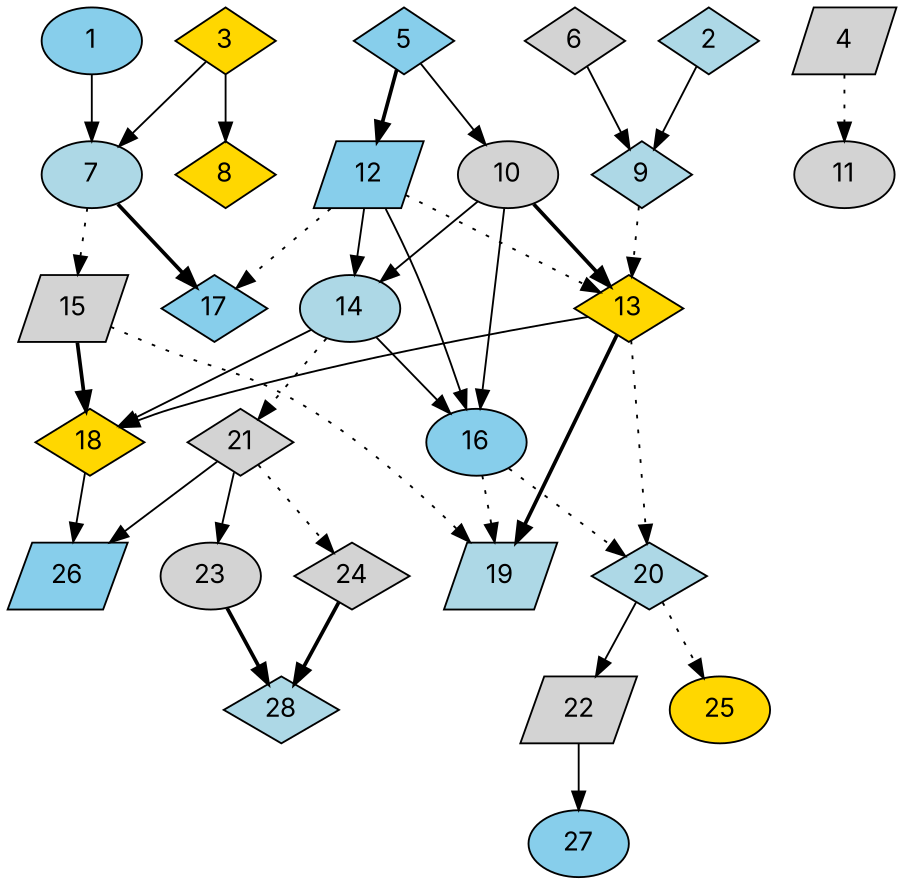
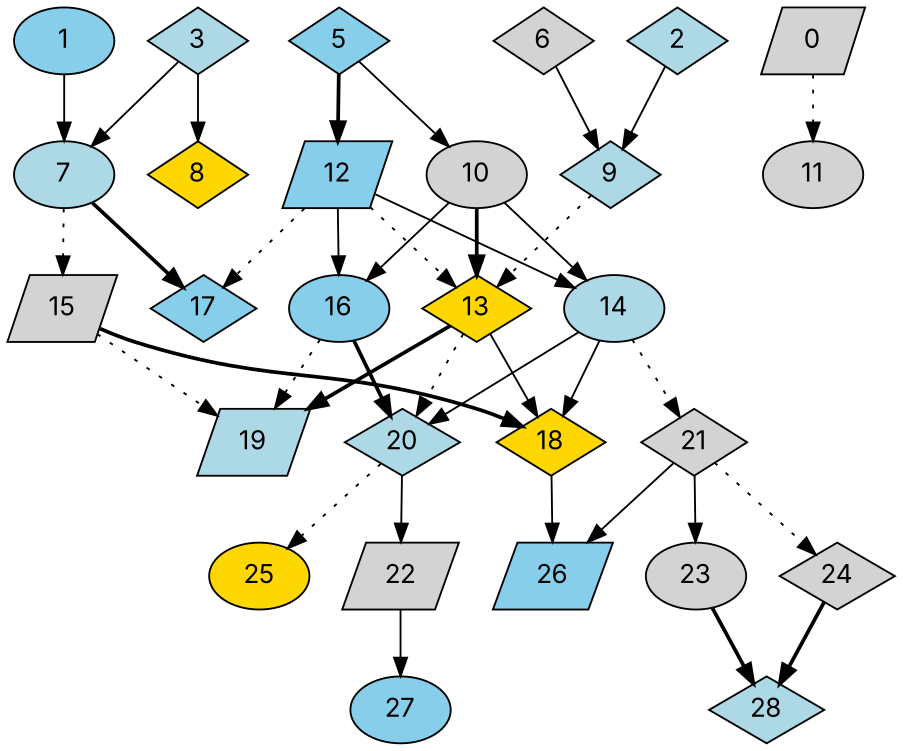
(226, 41) -> (198, 41)
(844, 41) -> (813, 41)
(407, 369) -> (502, 379)
(559, 506) -> (364, 362)
